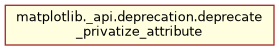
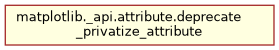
(140, 25) -> (140, 25)
